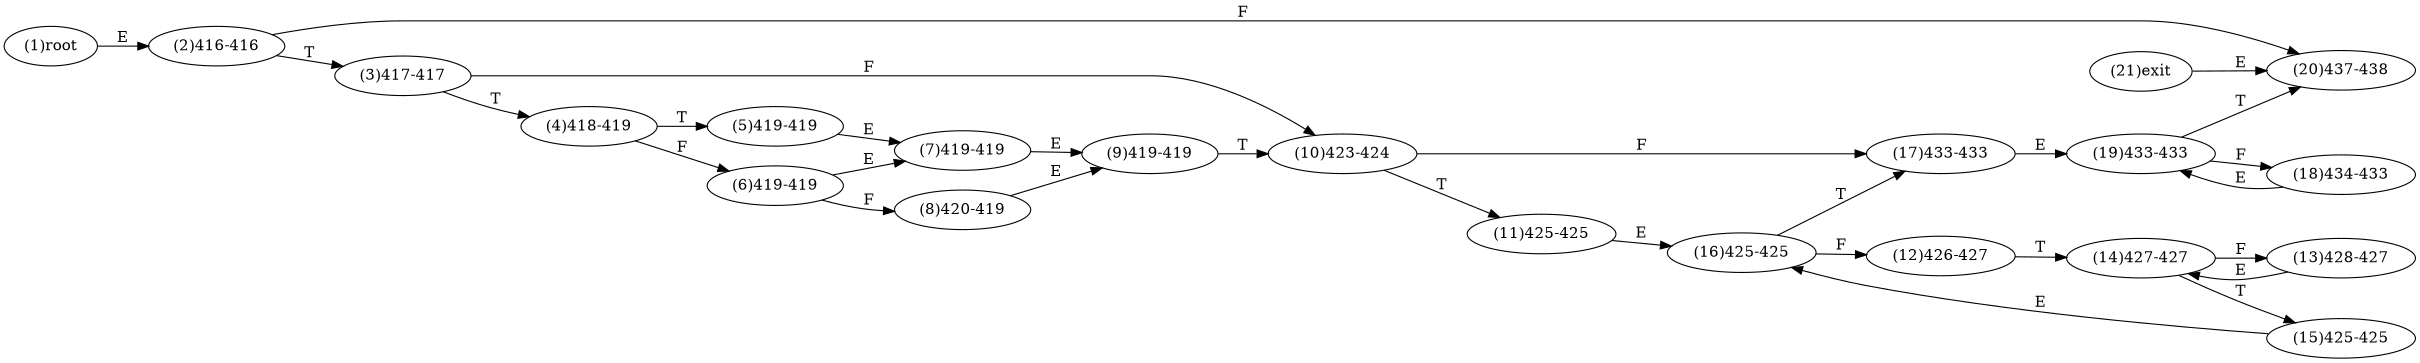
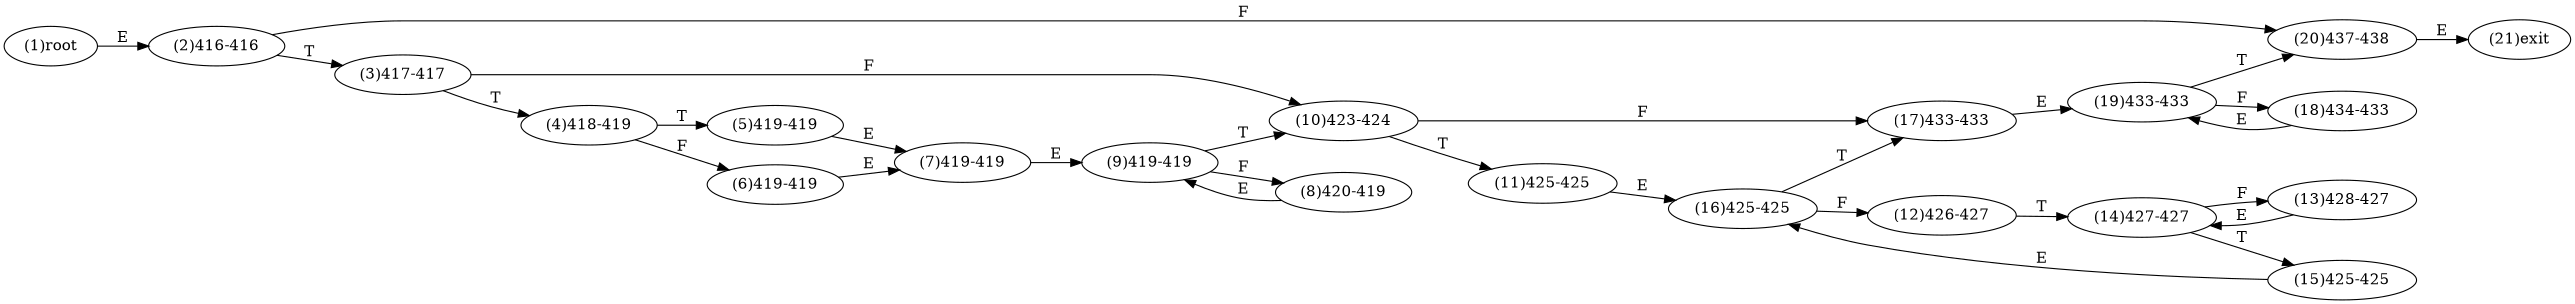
(2224, 71) -> (2437, 40)
(853, 207) -> (1241, 177)
